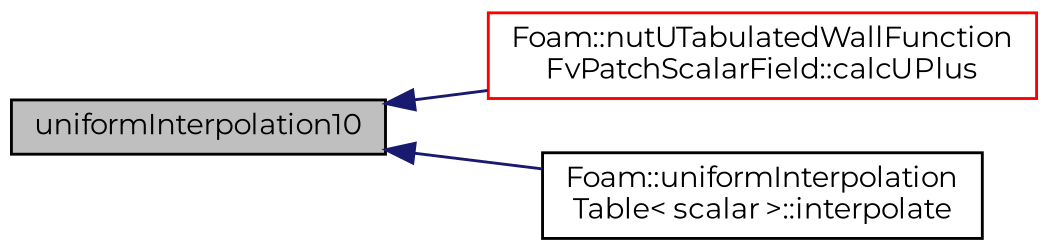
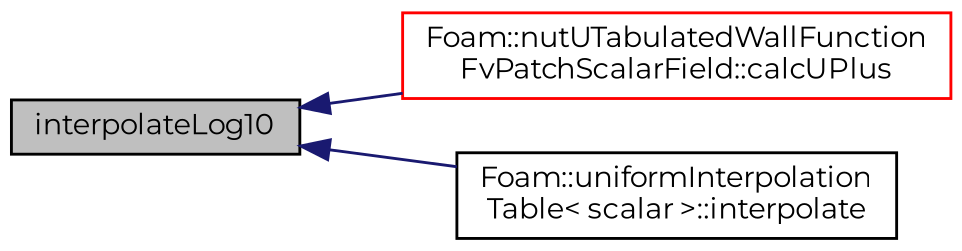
(198, 127) -> (156, 127)
